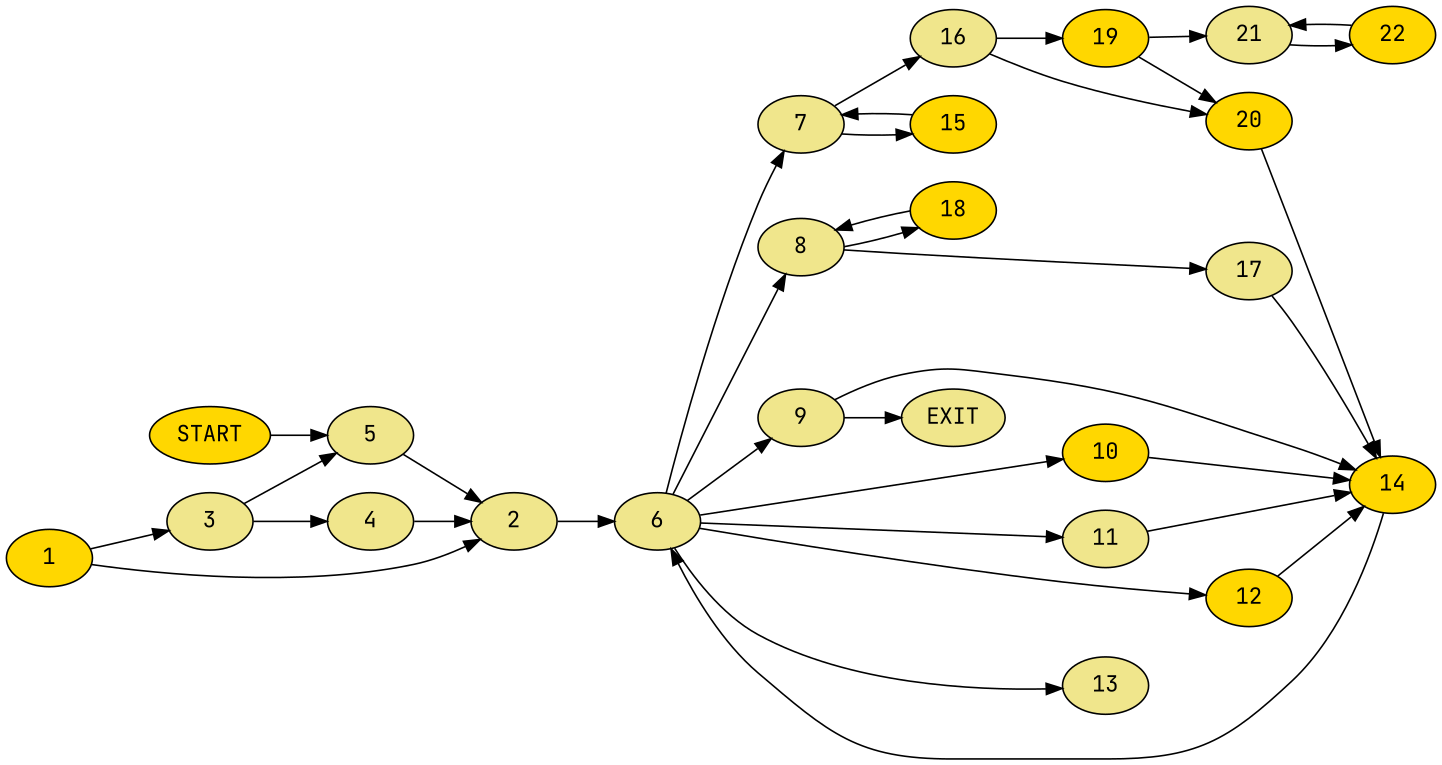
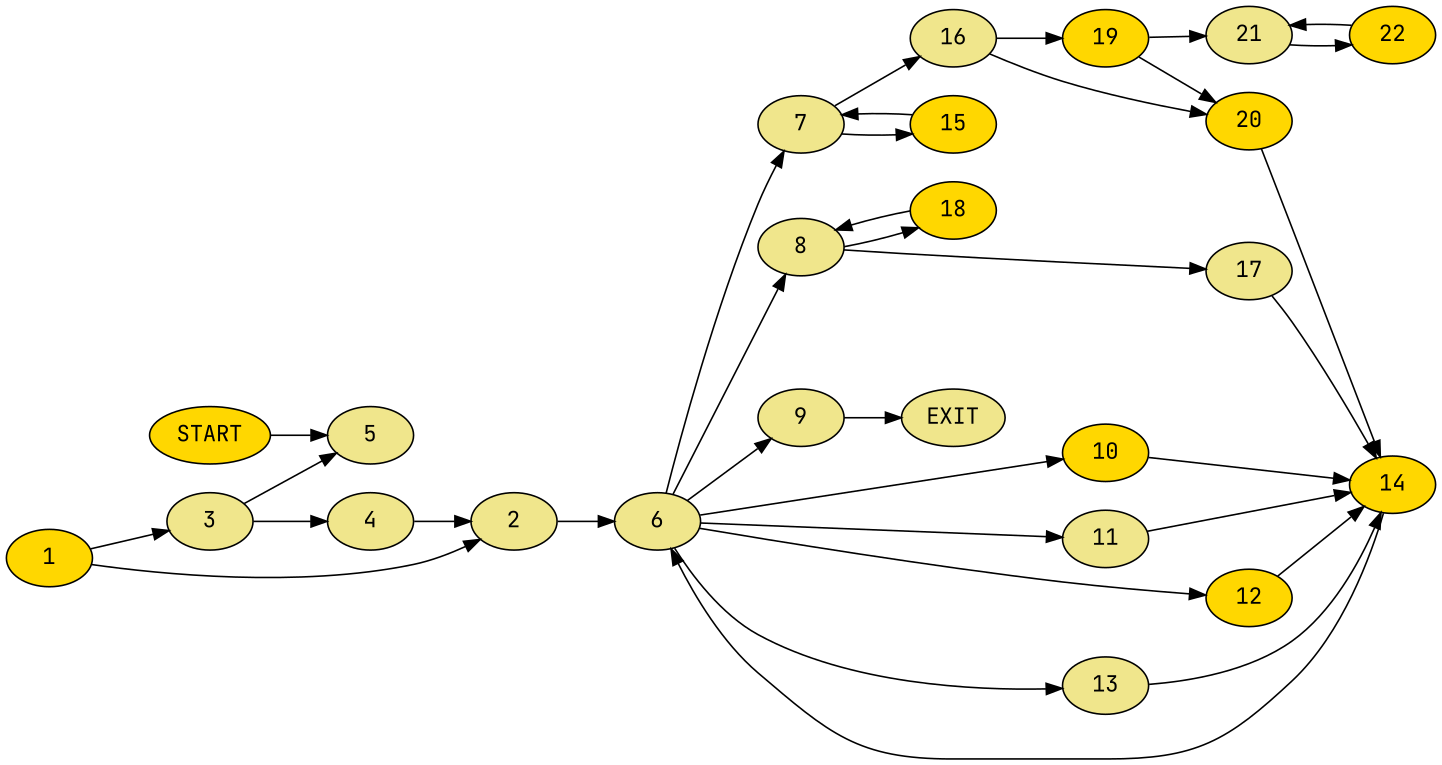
(1090, 387) -> (1288, 643)
(435, 474) -> none
